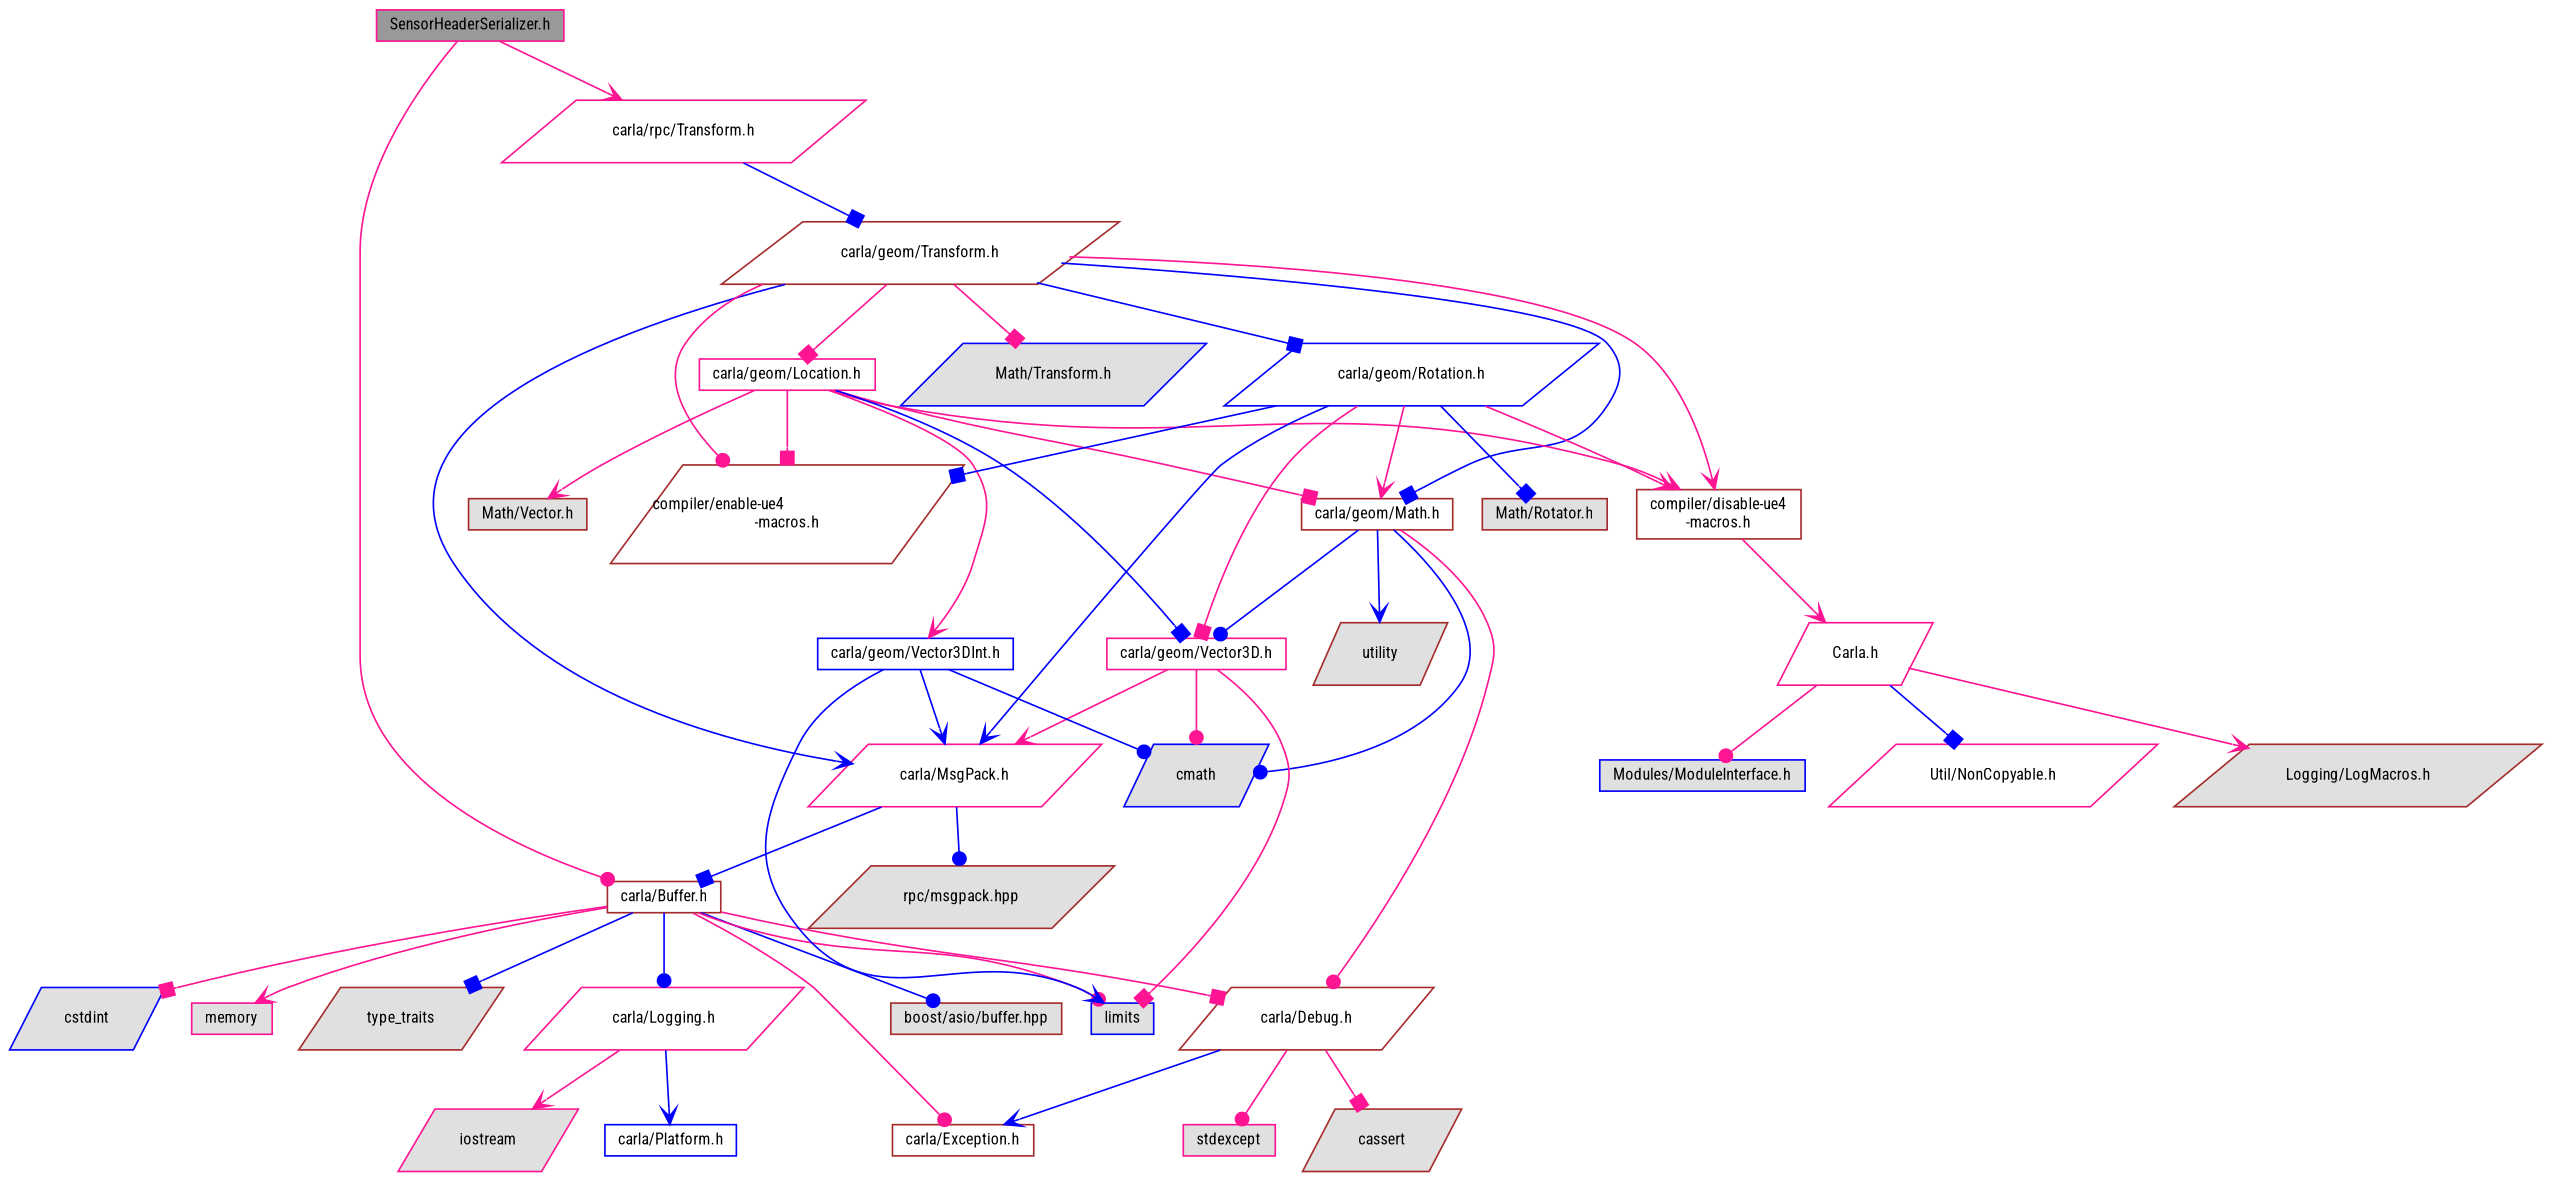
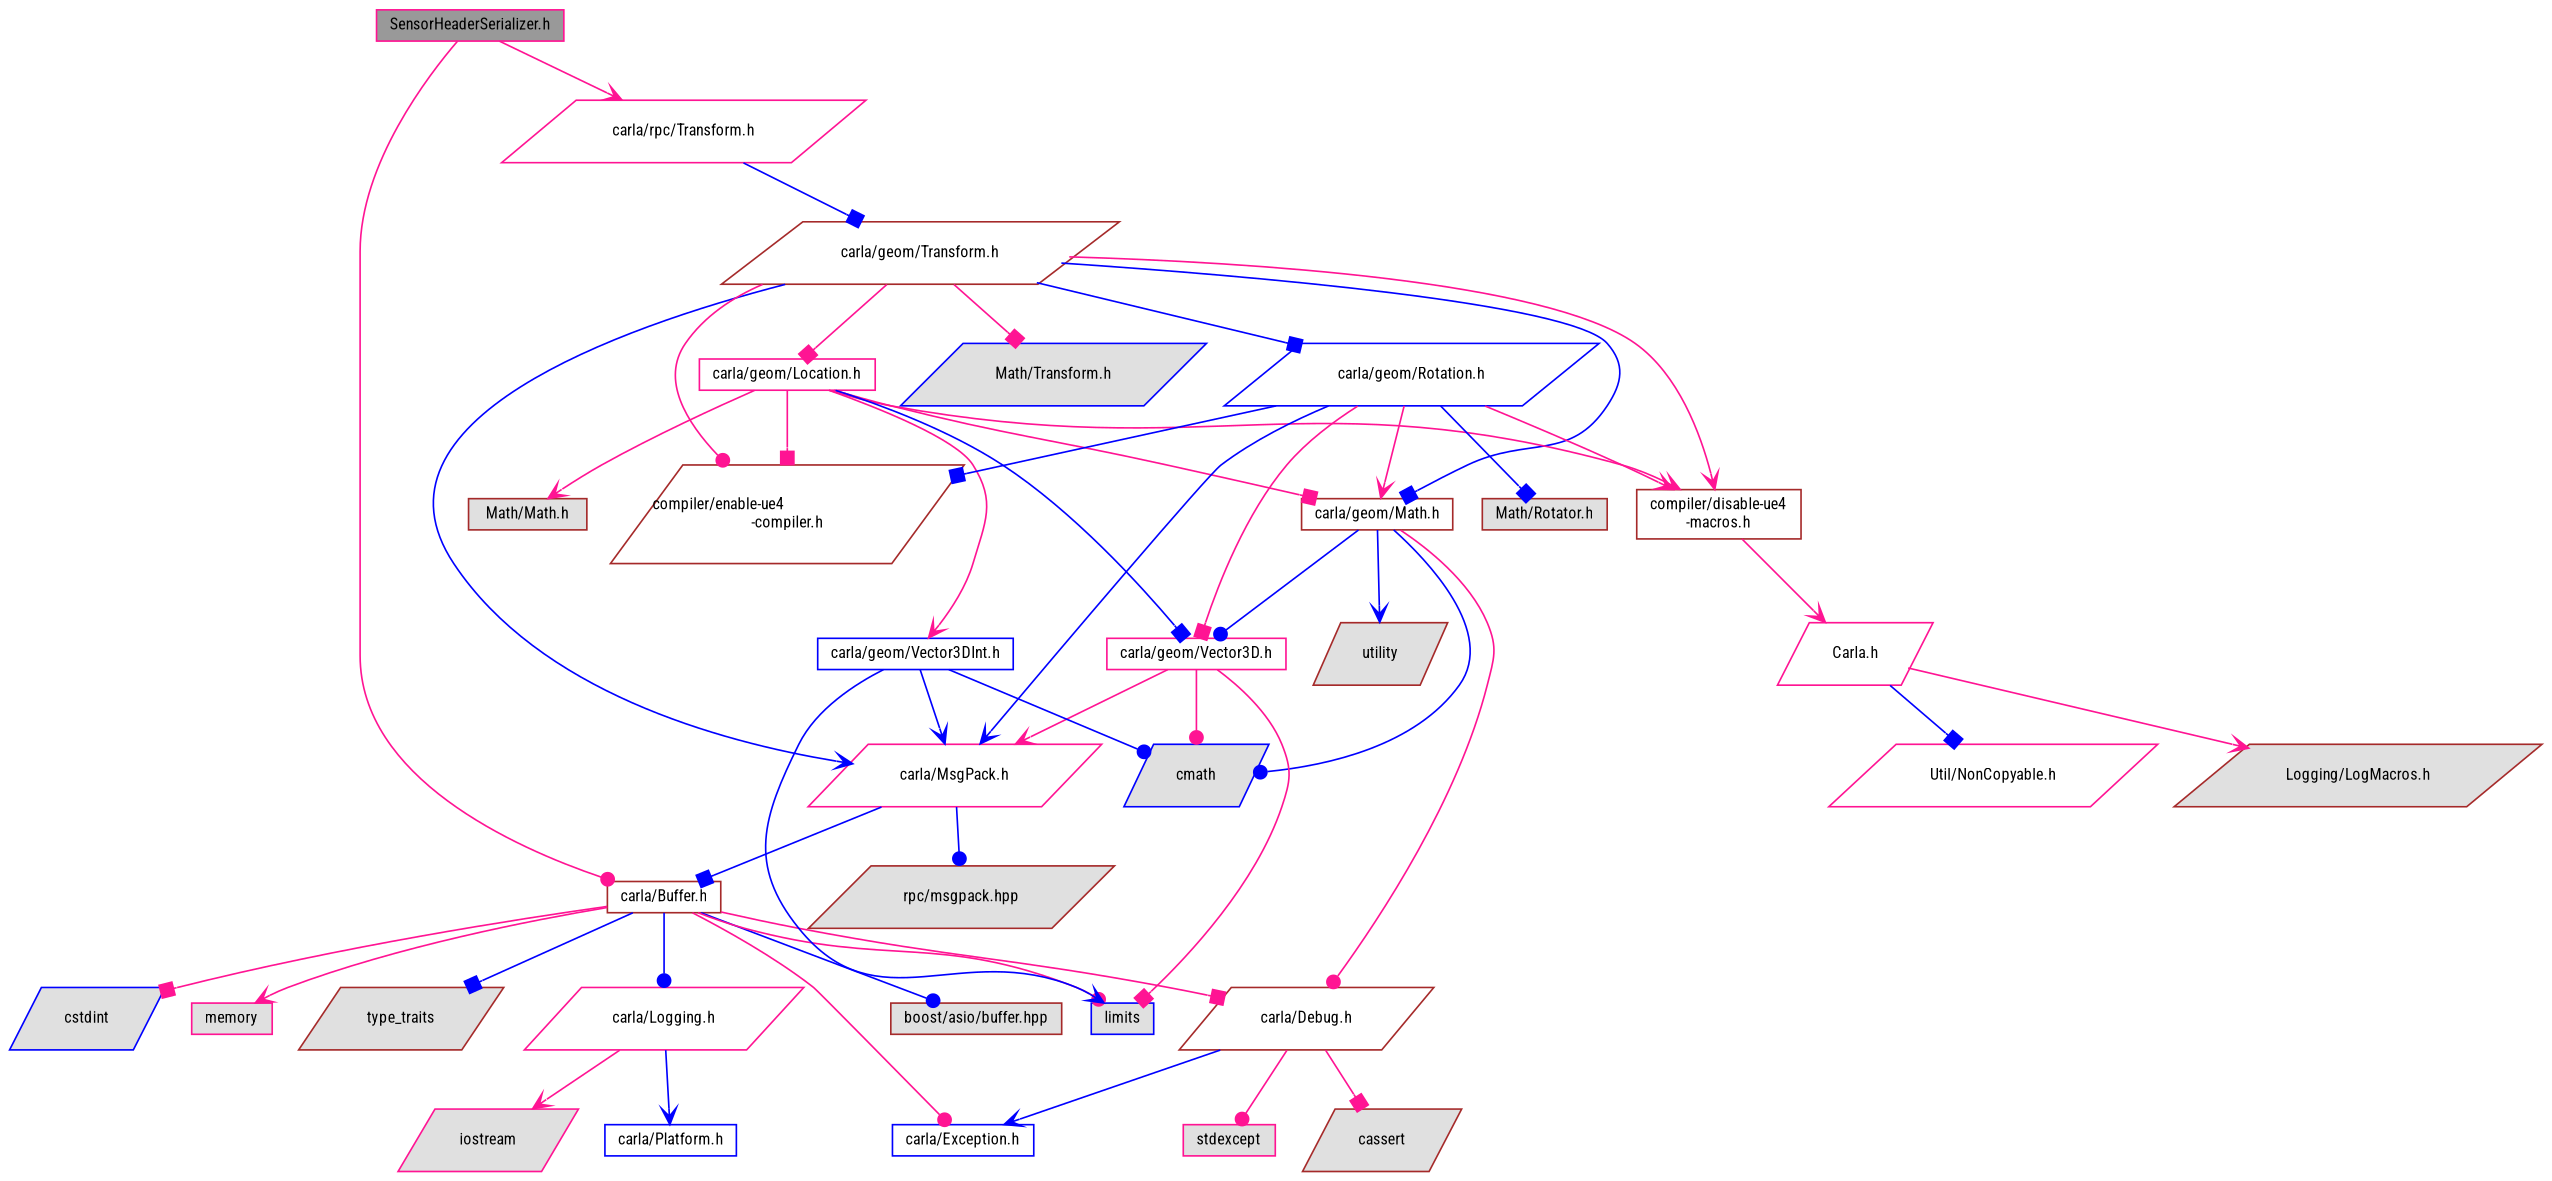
(528, 514) -> (528, 514)
(787, 514) -> (787, 514)
(1703, 776) -> none
(963, 1140) -> (963, 1140)
